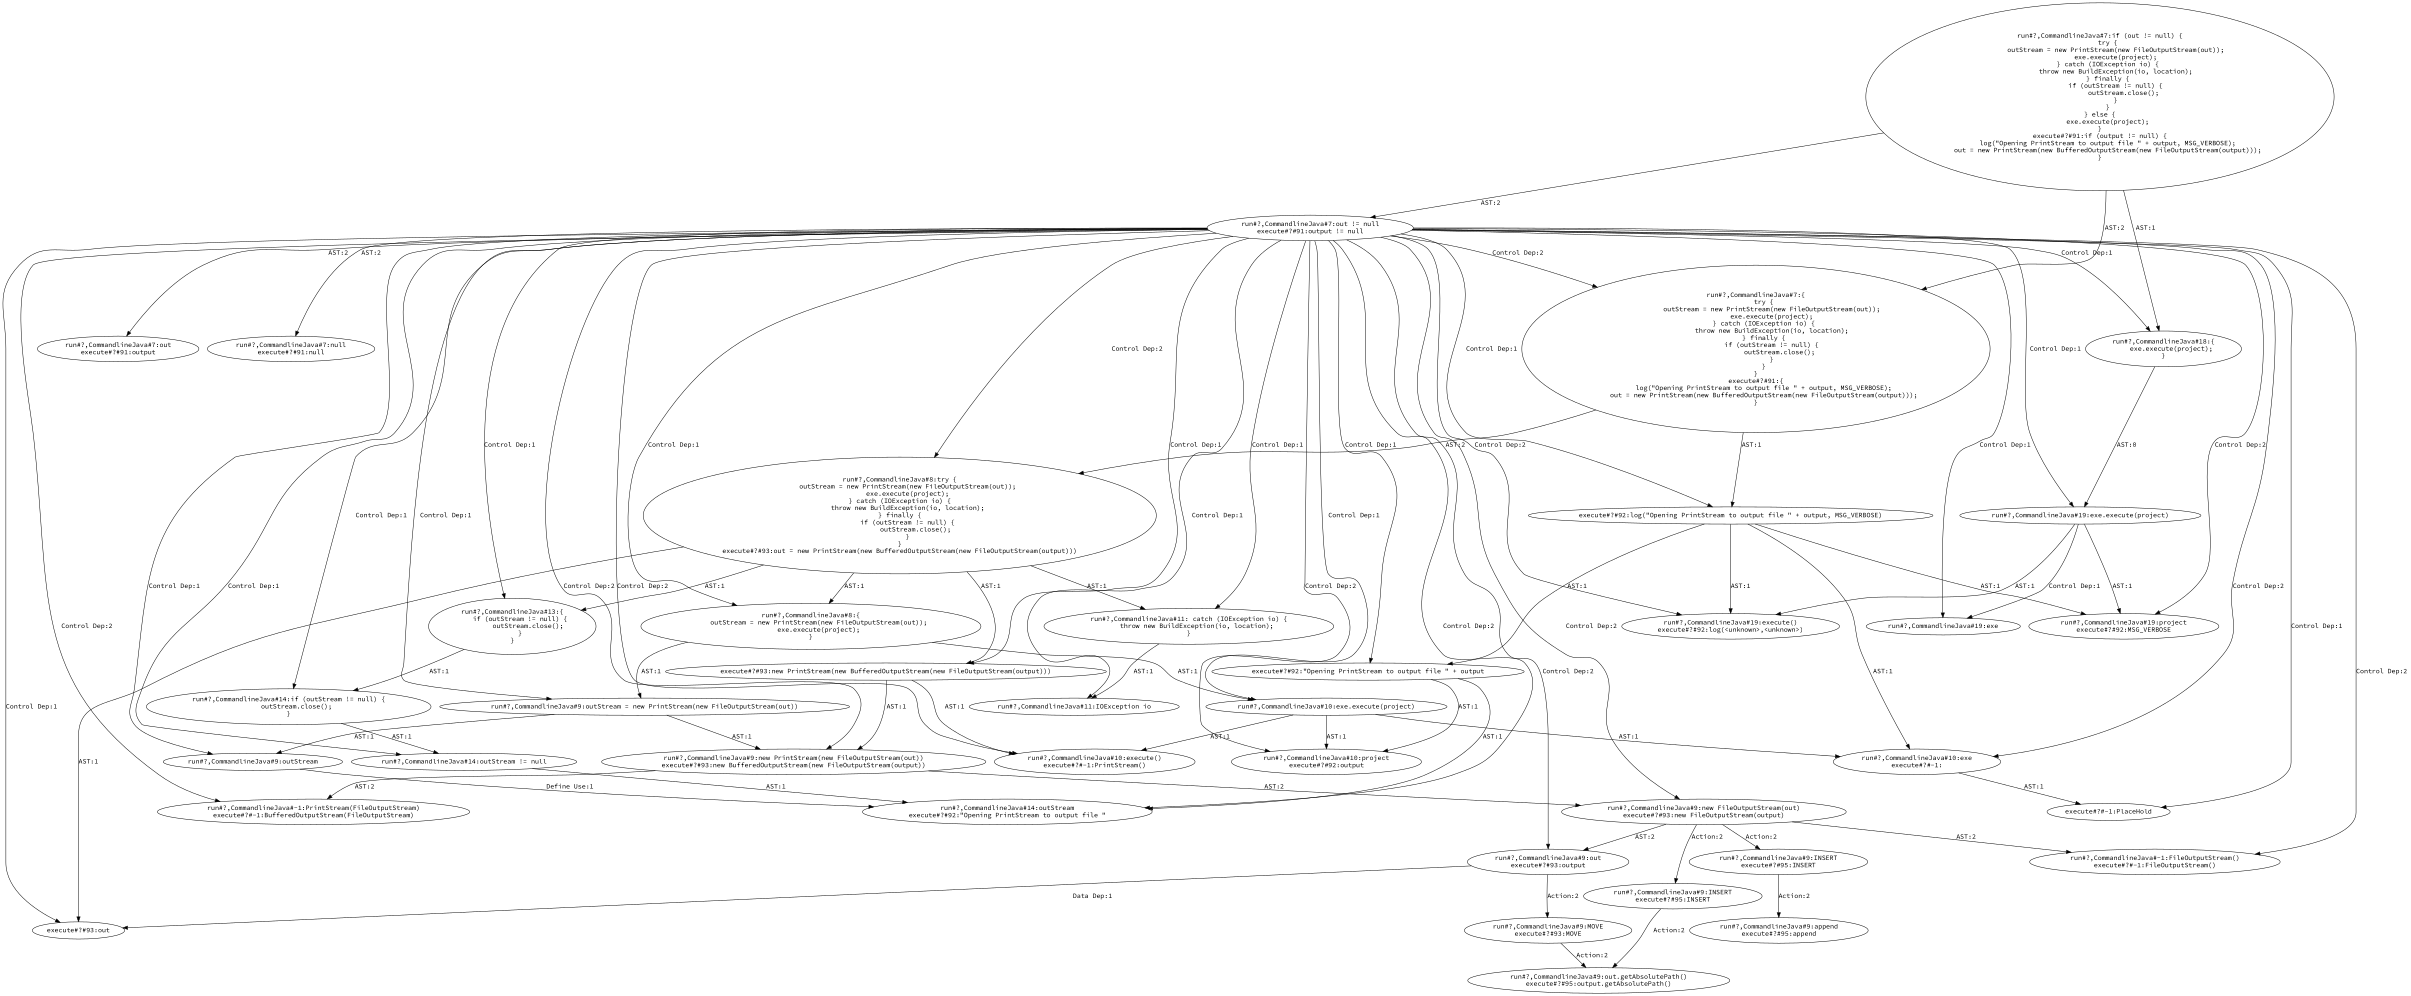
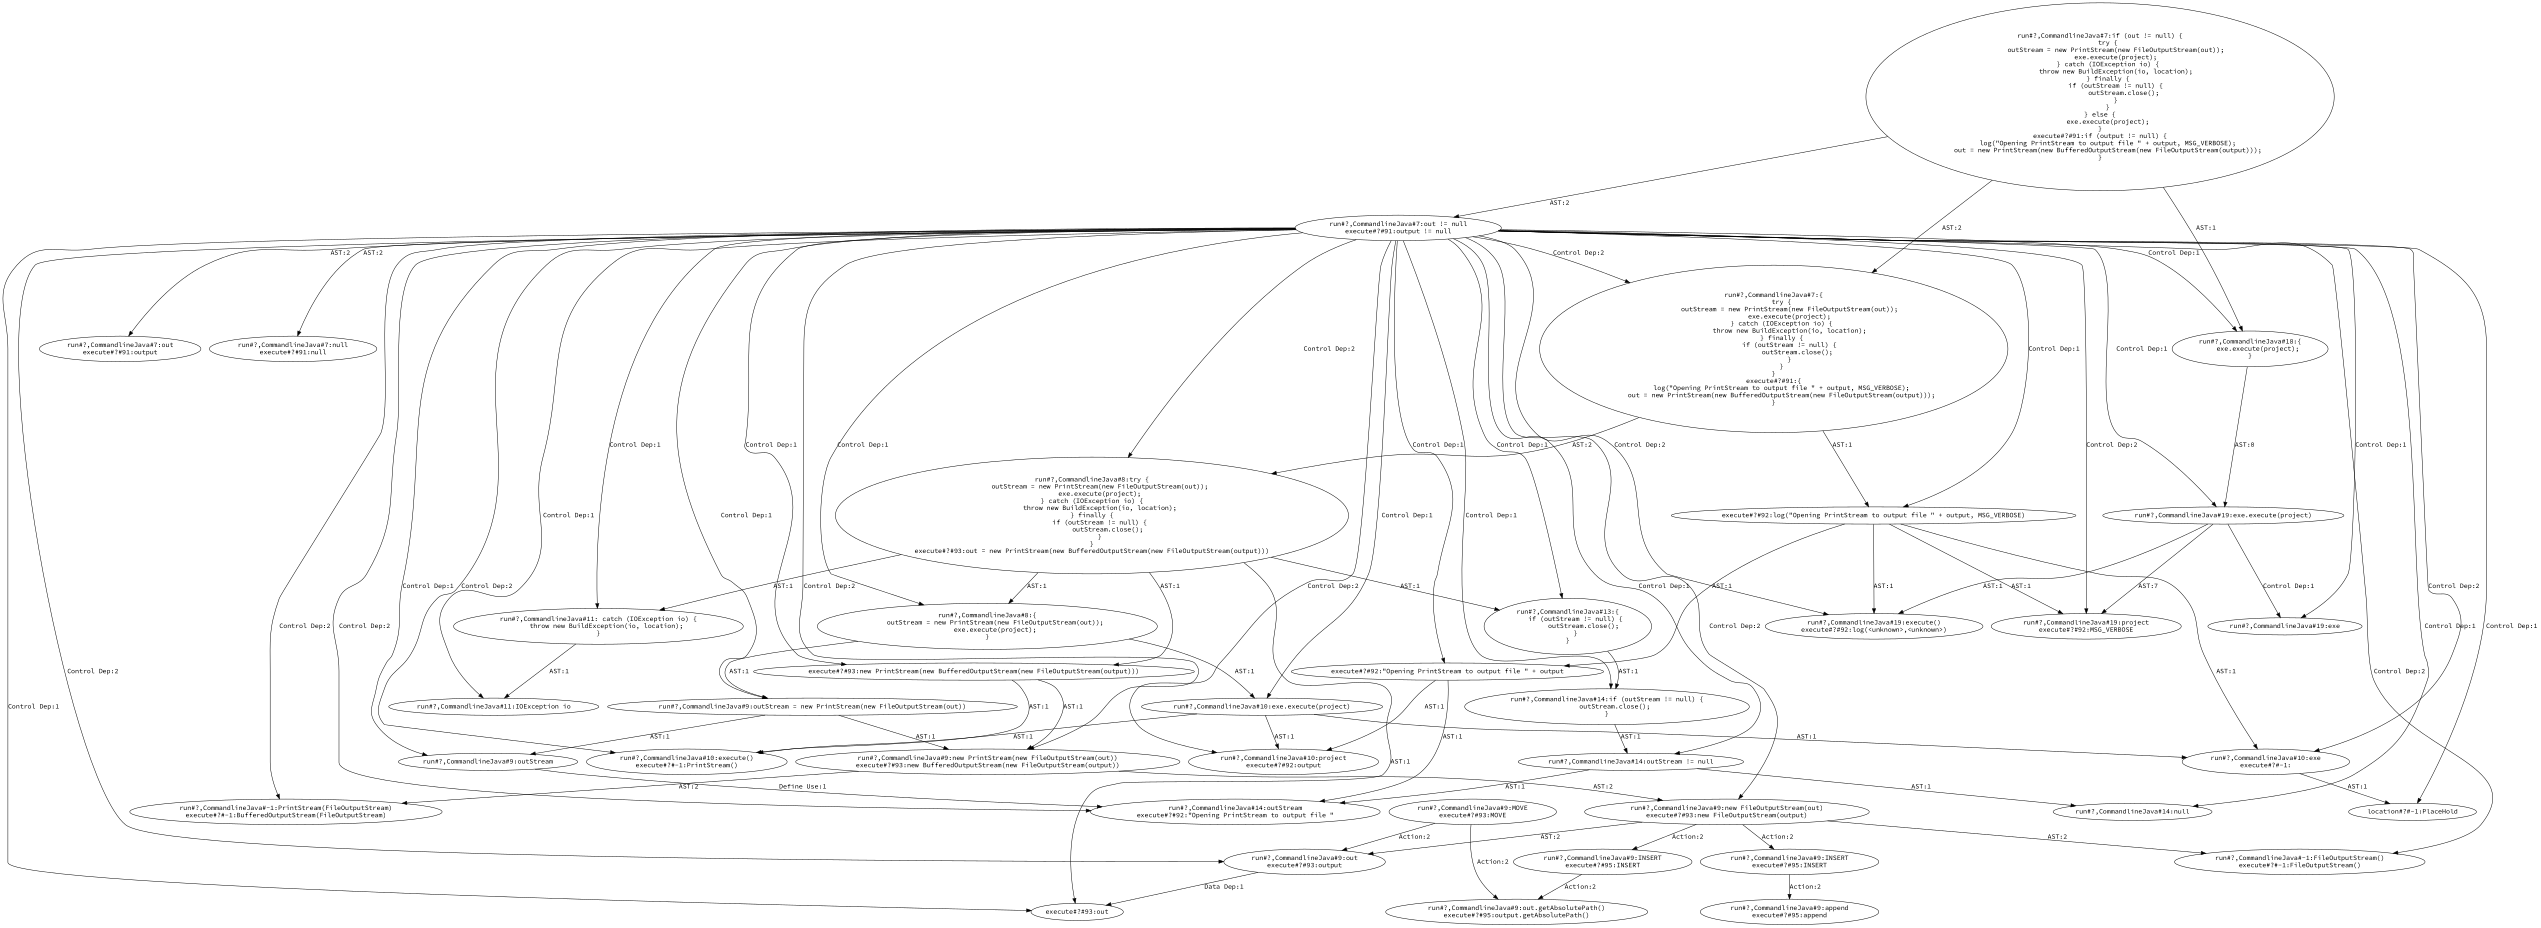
(2122, 586) -> (2148, 586)
(2109, 812) -> (2413, 812)
none -> (2133, 812)
(1547, 894) -> (1391, 836)
